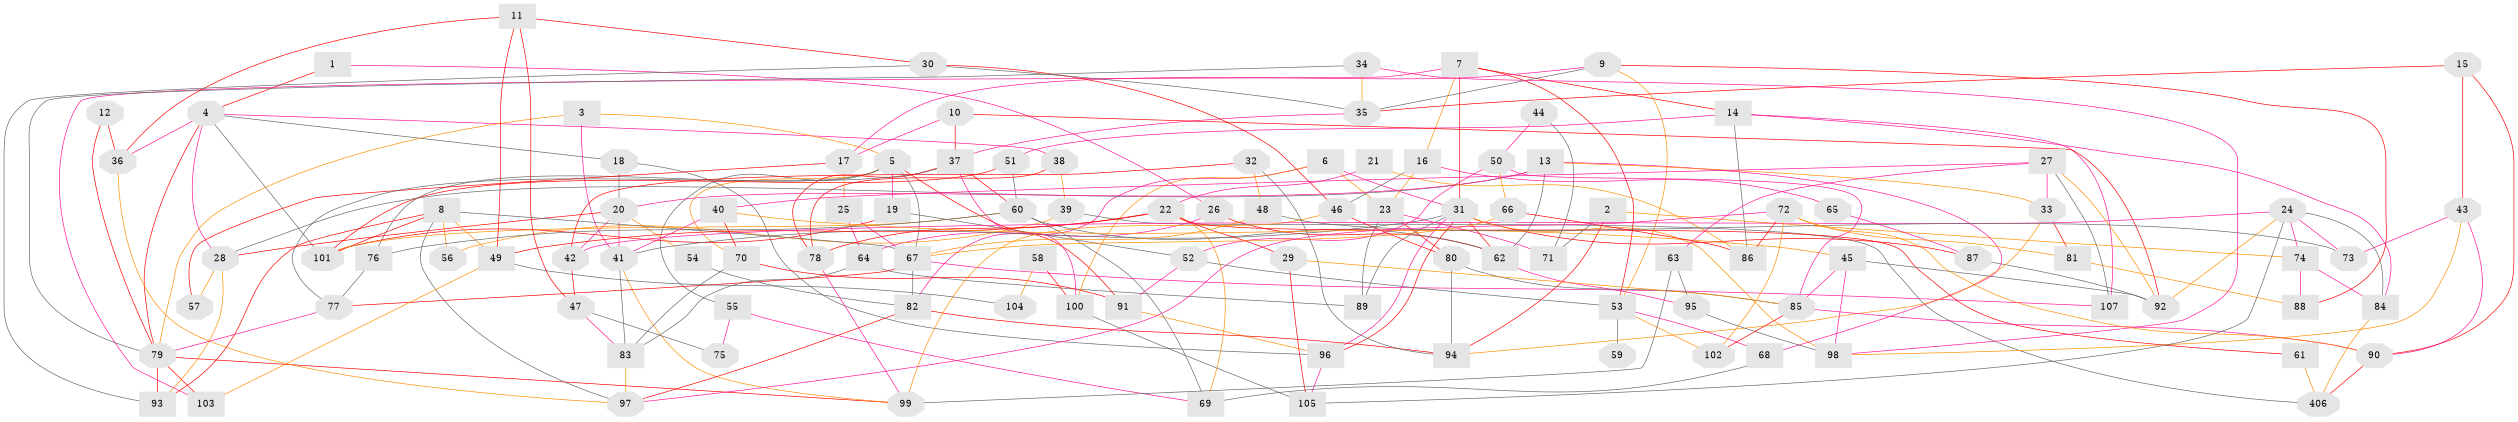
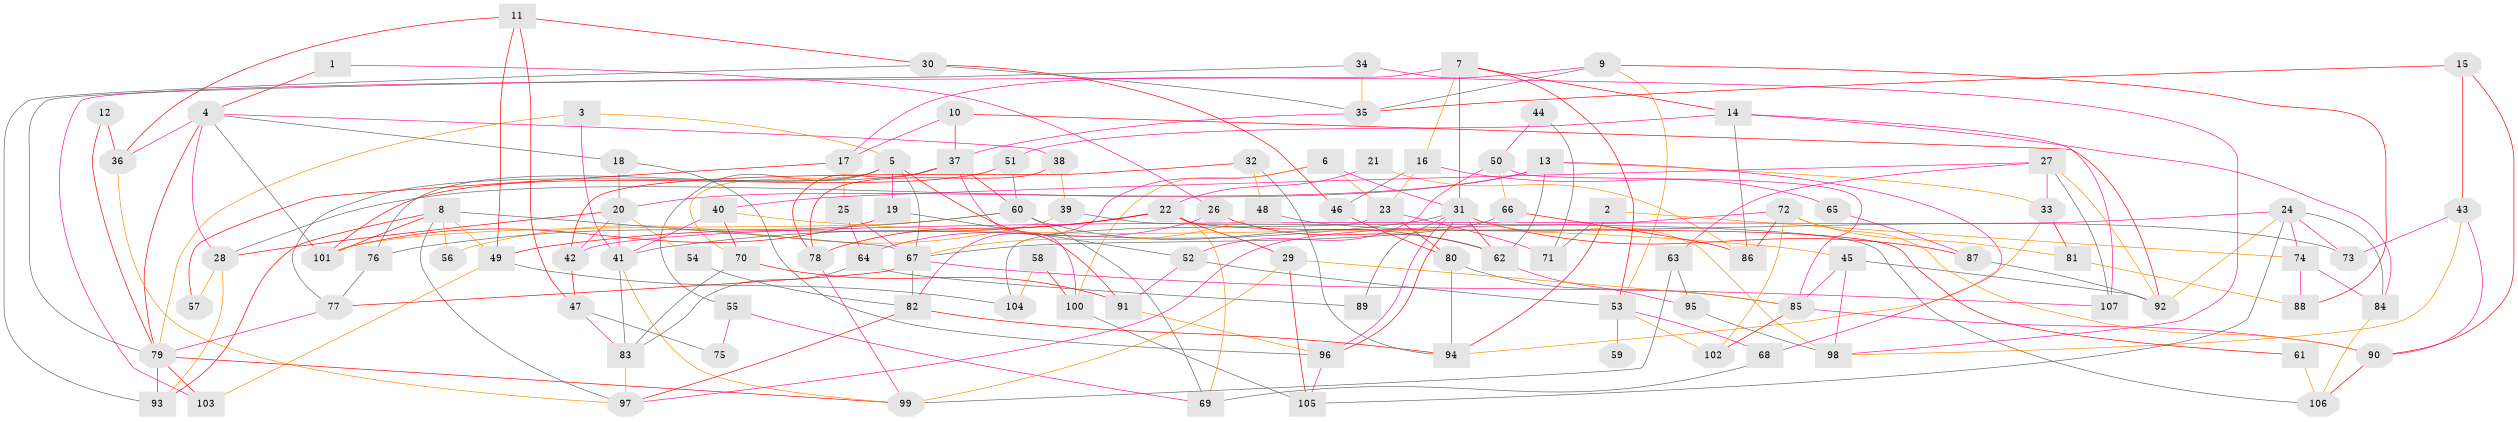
(1072, 244) -> (1072, 244)
(991, 256) -> (1109, 354)
(1365, 258) -> (1134, 229)
(2319, 404) -> (2319, 404)
